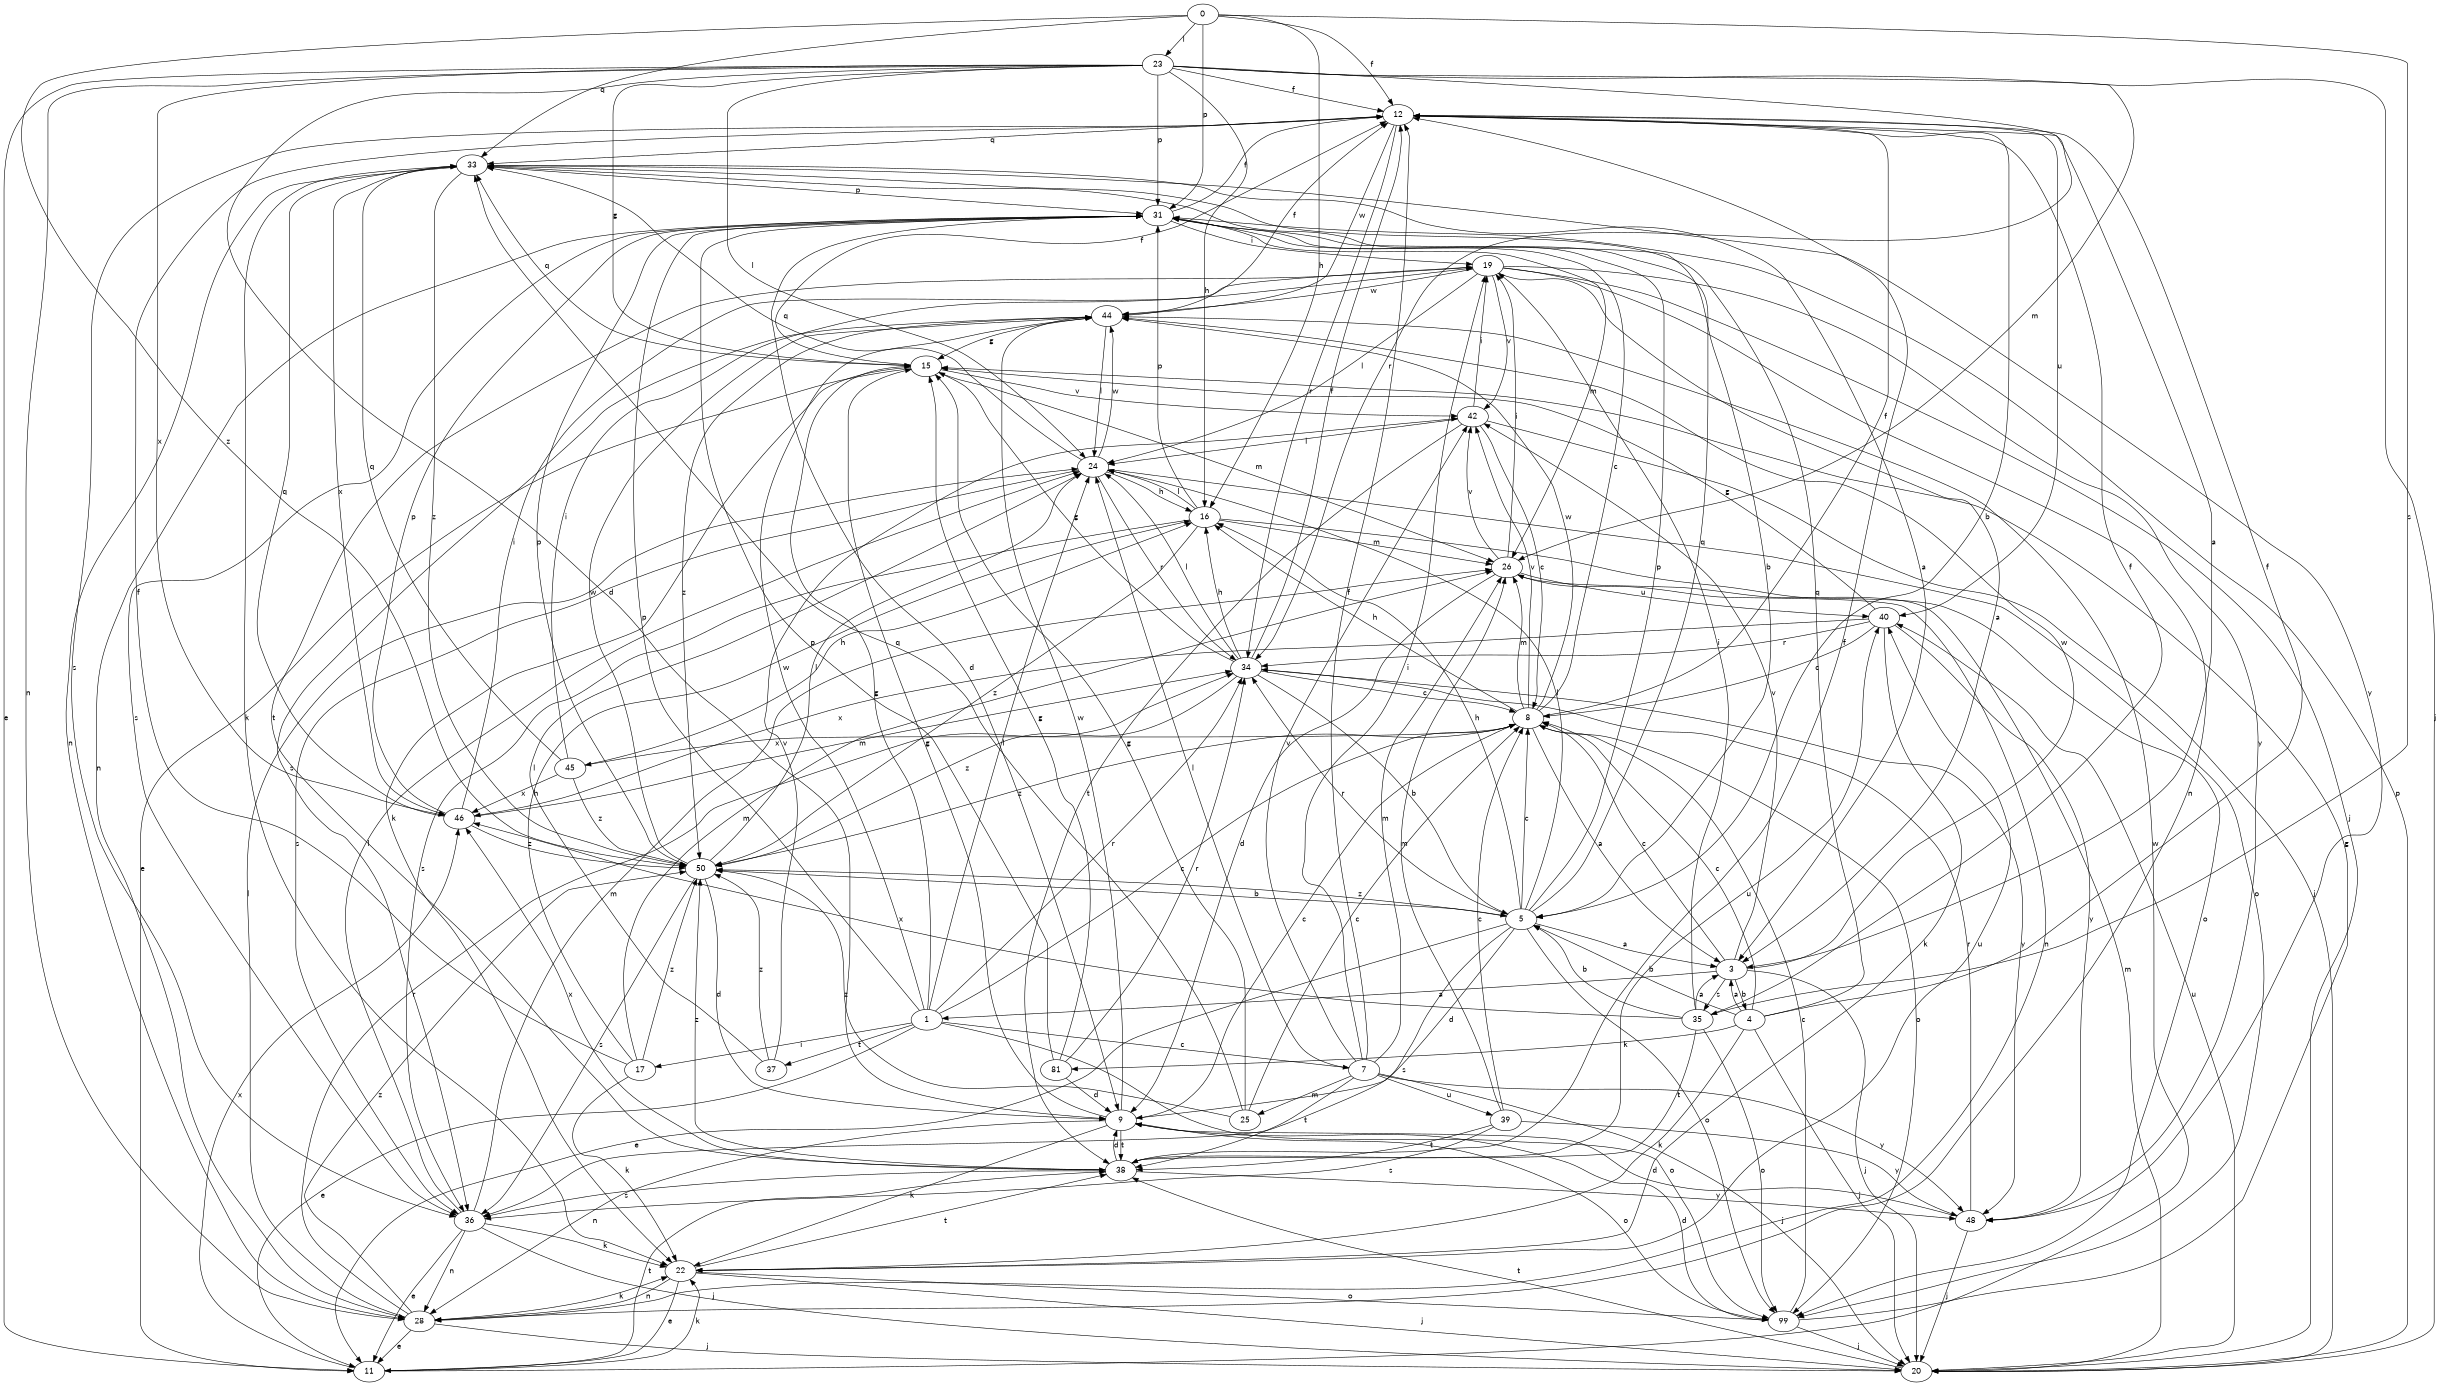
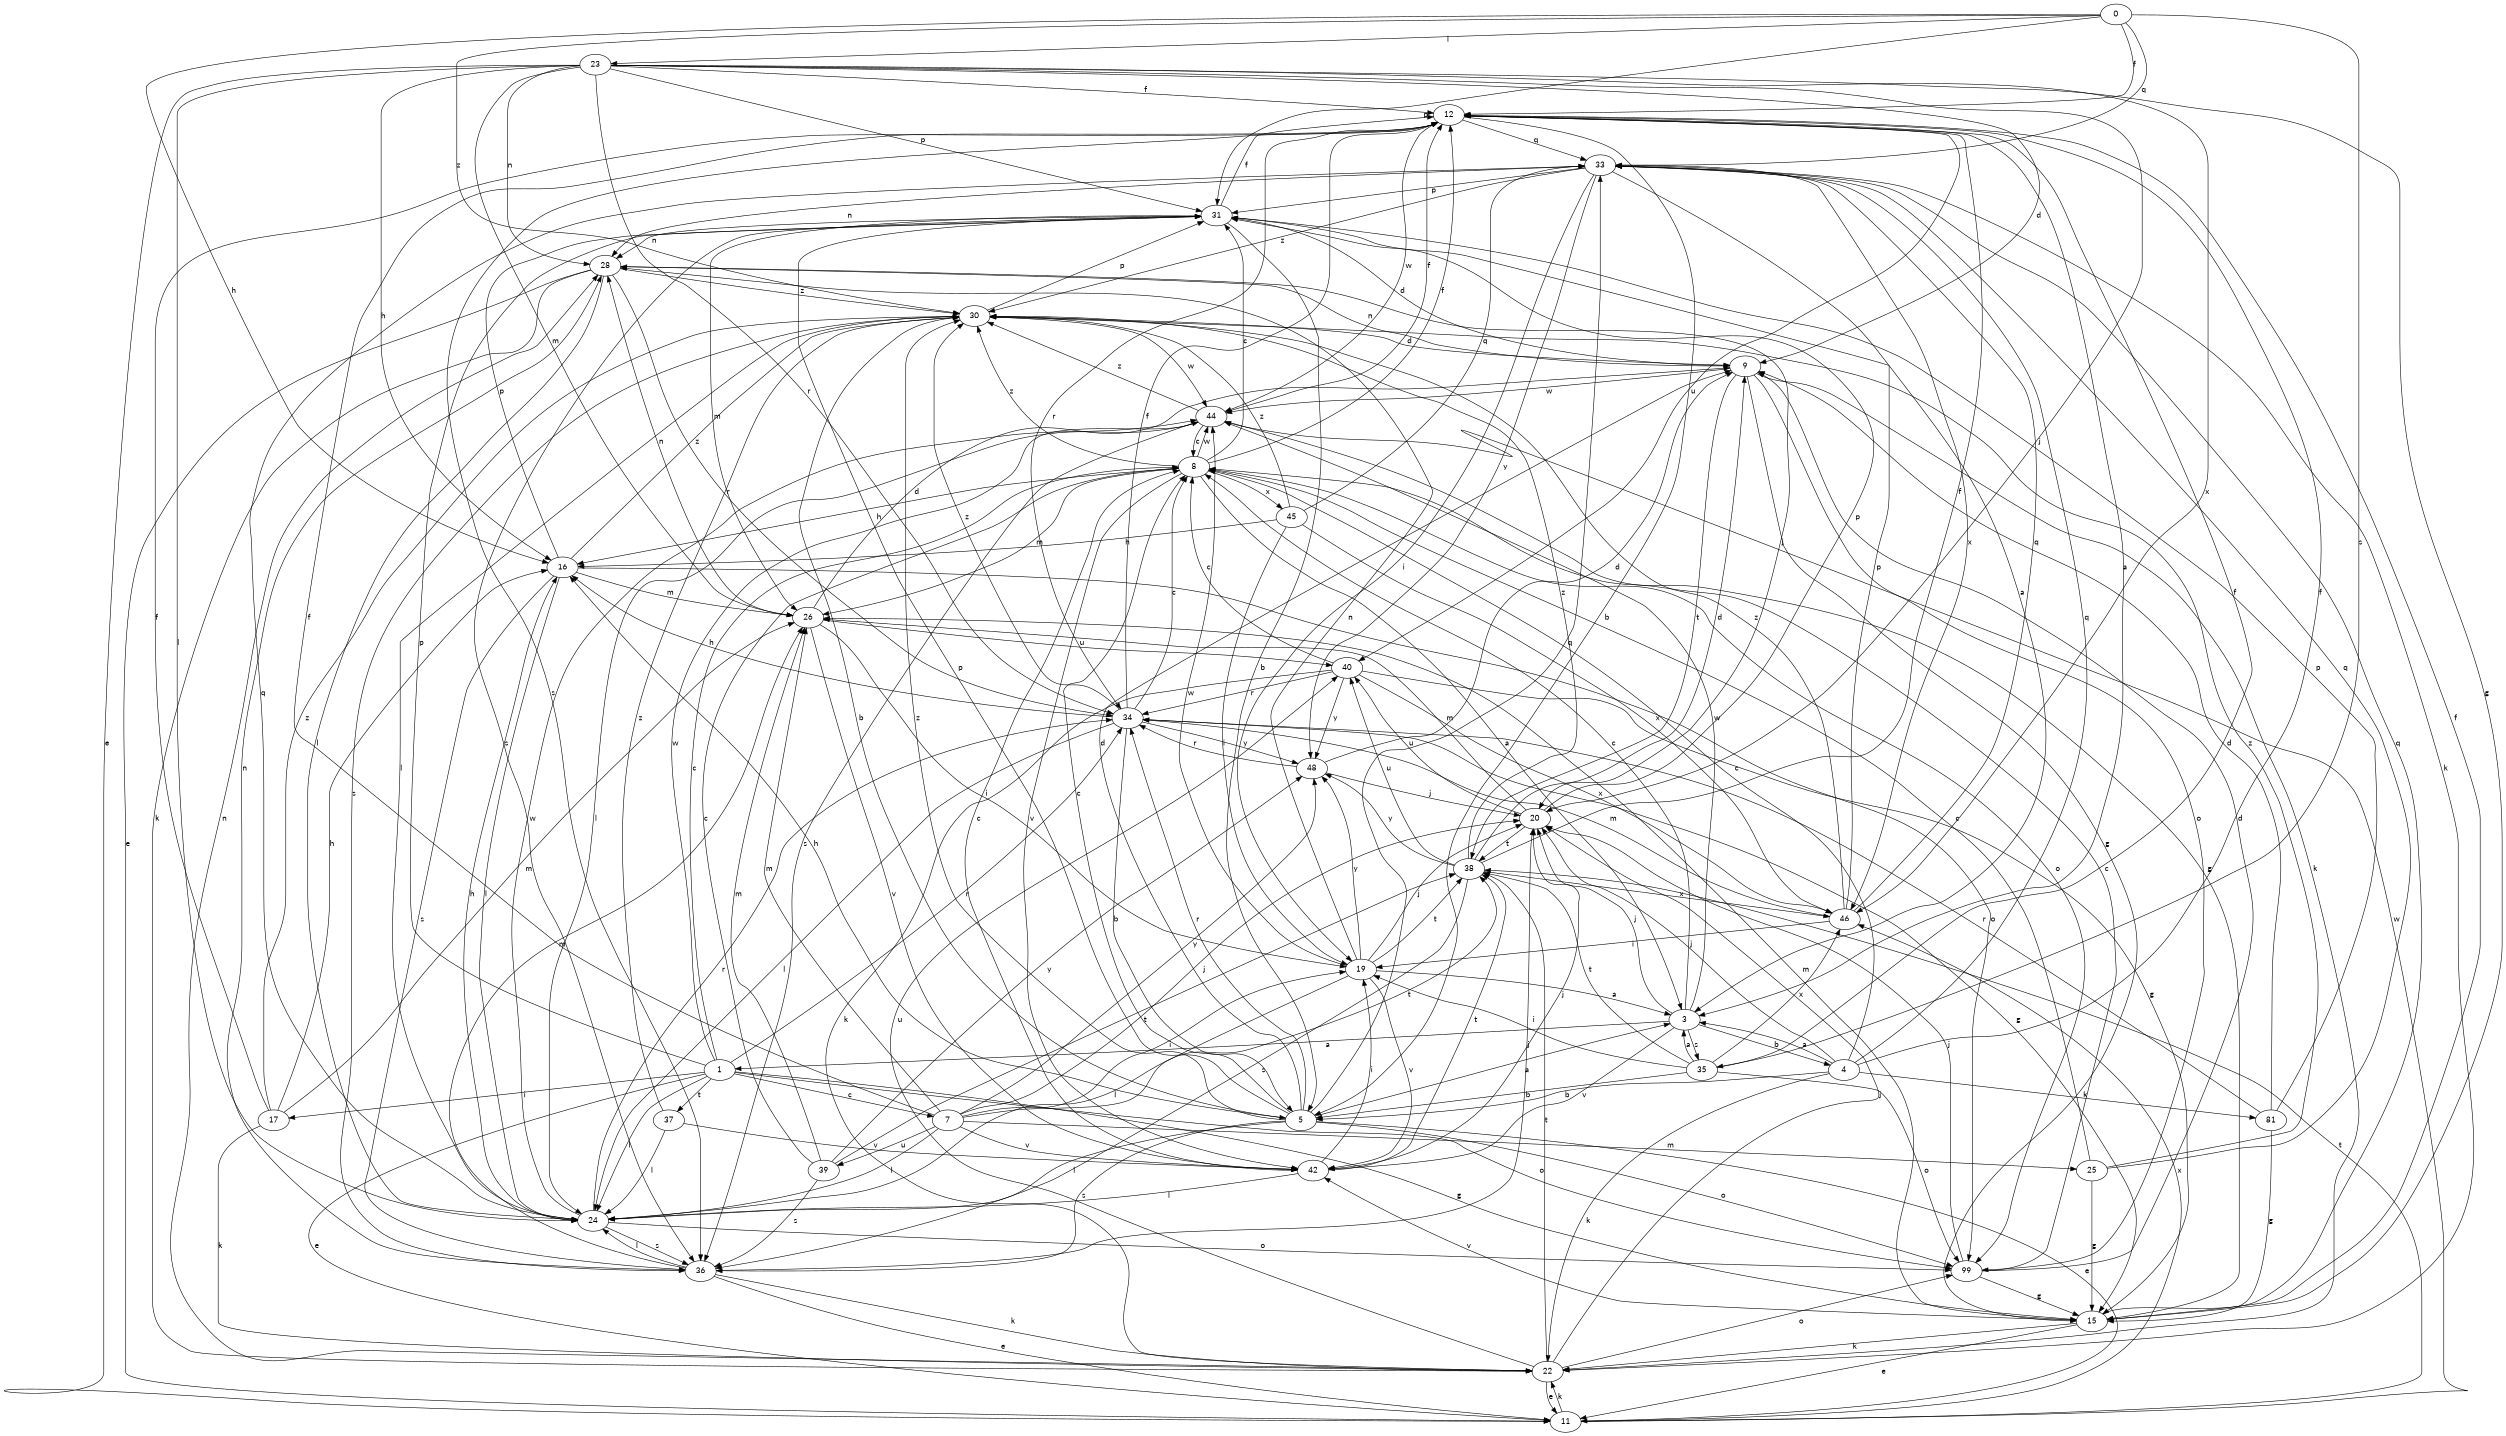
(1347, 256) -> (1376, 581)
(701, 869) -> (974, 316)
(1304, 908) -> (1196, 437)
